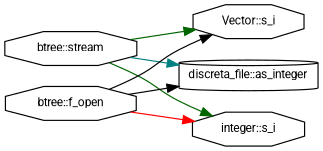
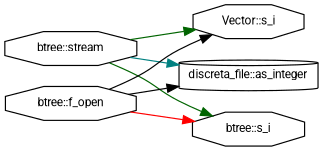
(249, 129) -> (249, 129)
